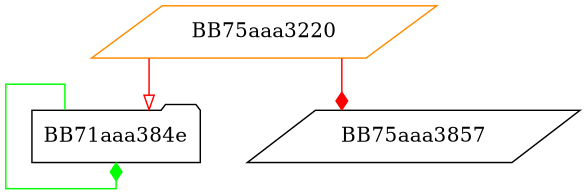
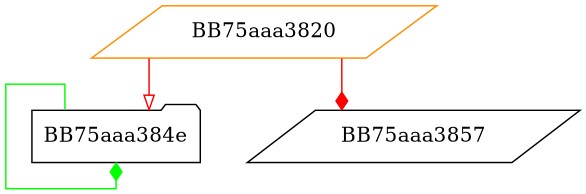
(264, 32) -> (264, 32)
(116, 136) -> (116, 136)
